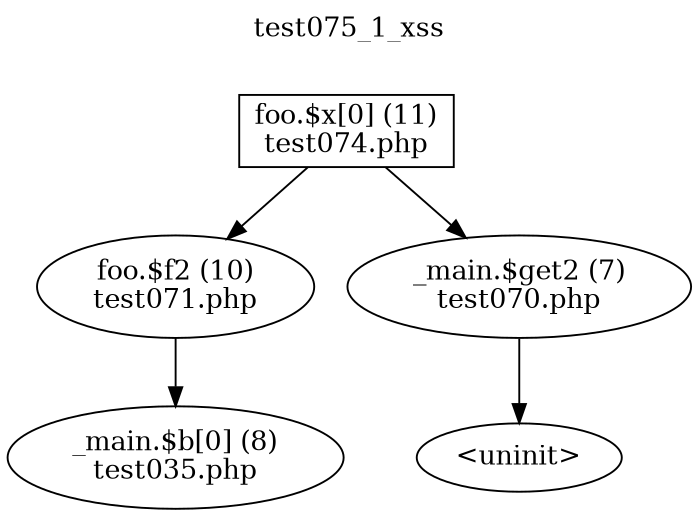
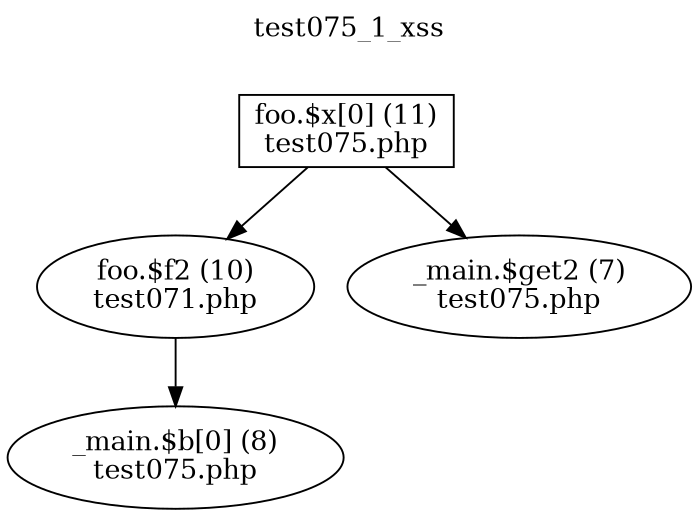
(346, 131) -> (346, 131)
(519, 287) -> (519, 287)
(176, 458) -> (176, 458)
(519, 458) -> none
